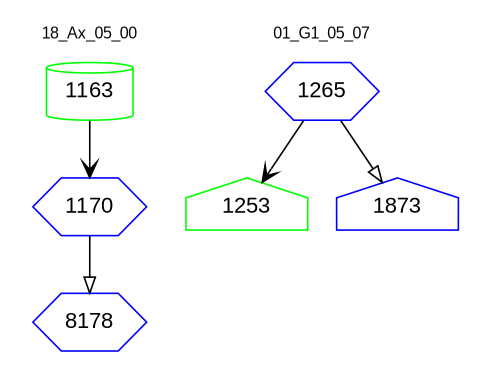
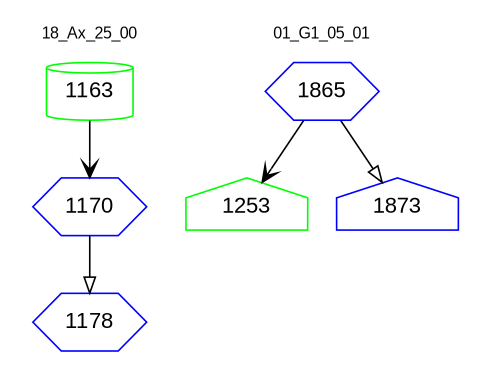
(90, 34) -> (90, 34)
(322, 34) -> (322, 34)
(322, 91) -> (322, 91)
(90, 322) -> (90, 322)
